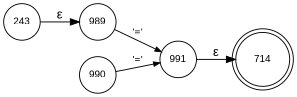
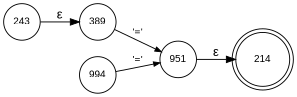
(98, 22) -> (98, 22)
(178, 59) -> (178, 59)
(263, 59) -> (263, 59)
(98, 75) -> (98, 75)
